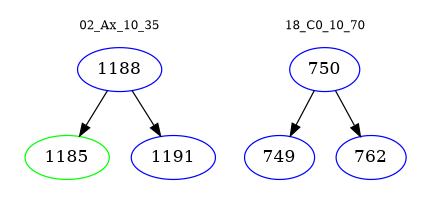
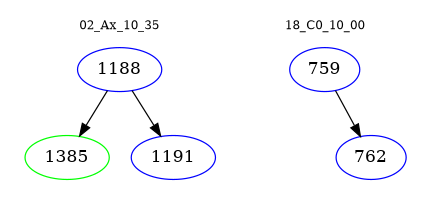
(325, 26) -> (325, 26)
(325, 70) -> (325, 70)
(67, 157) -> (67, 157)
(280, 157) -> none
